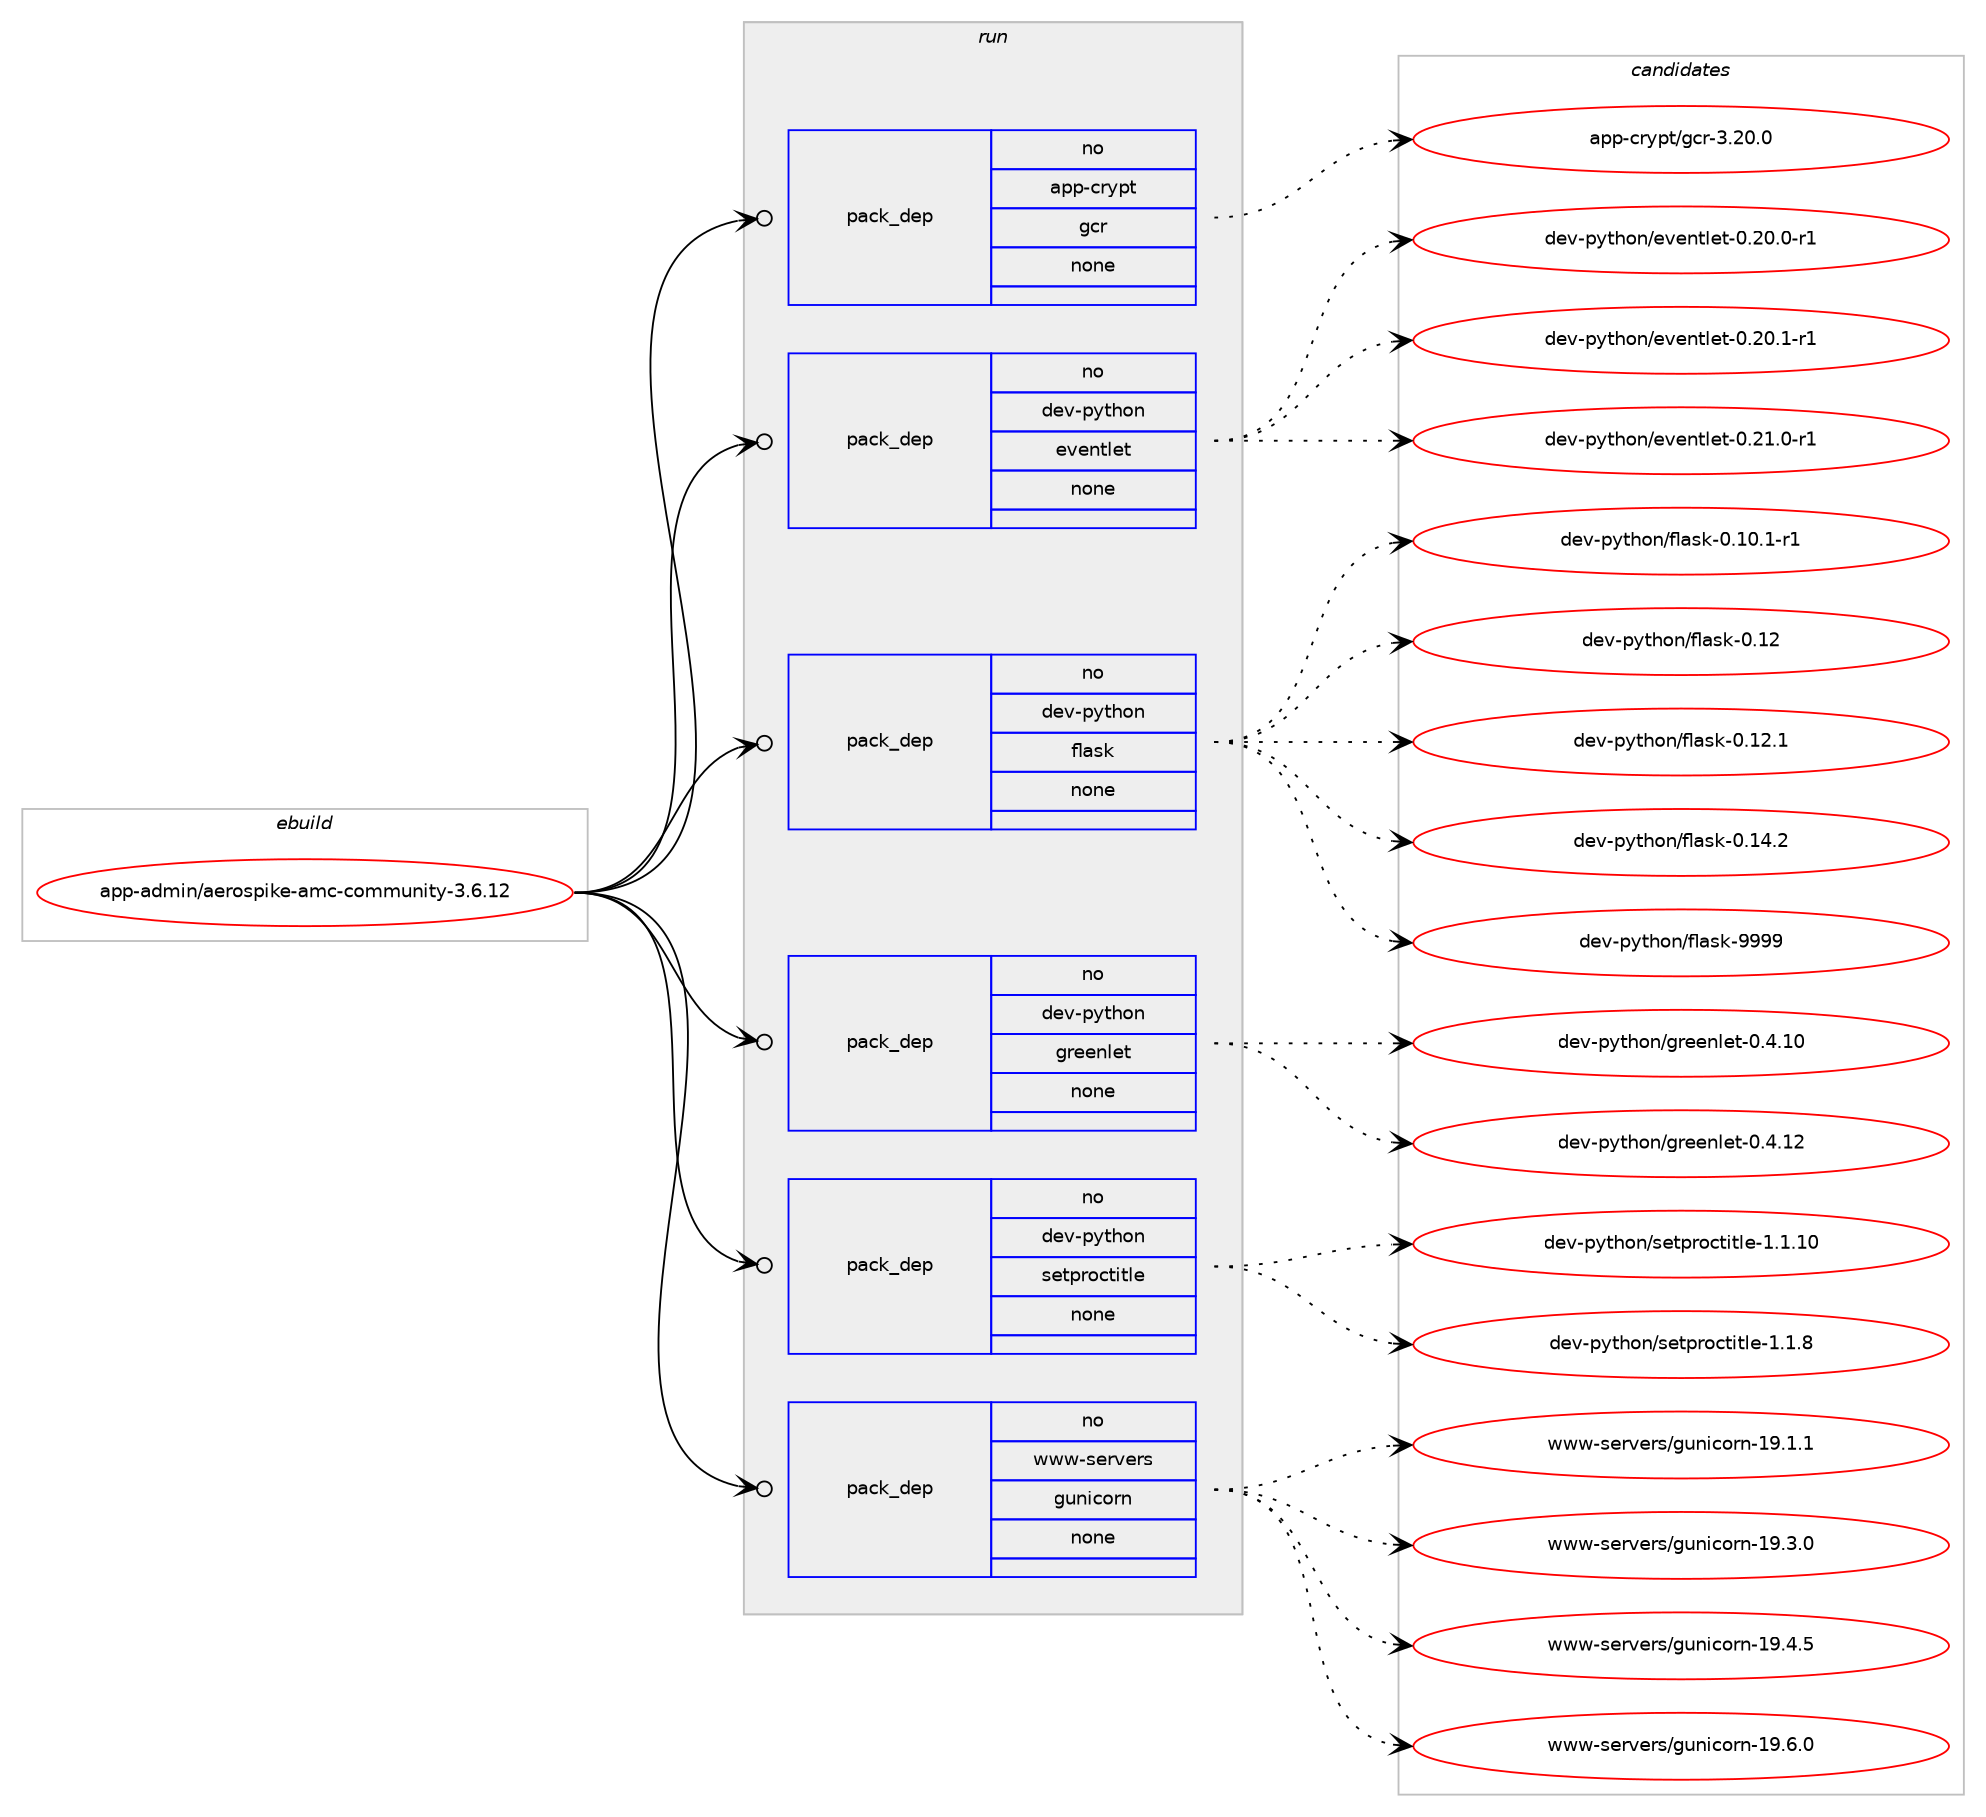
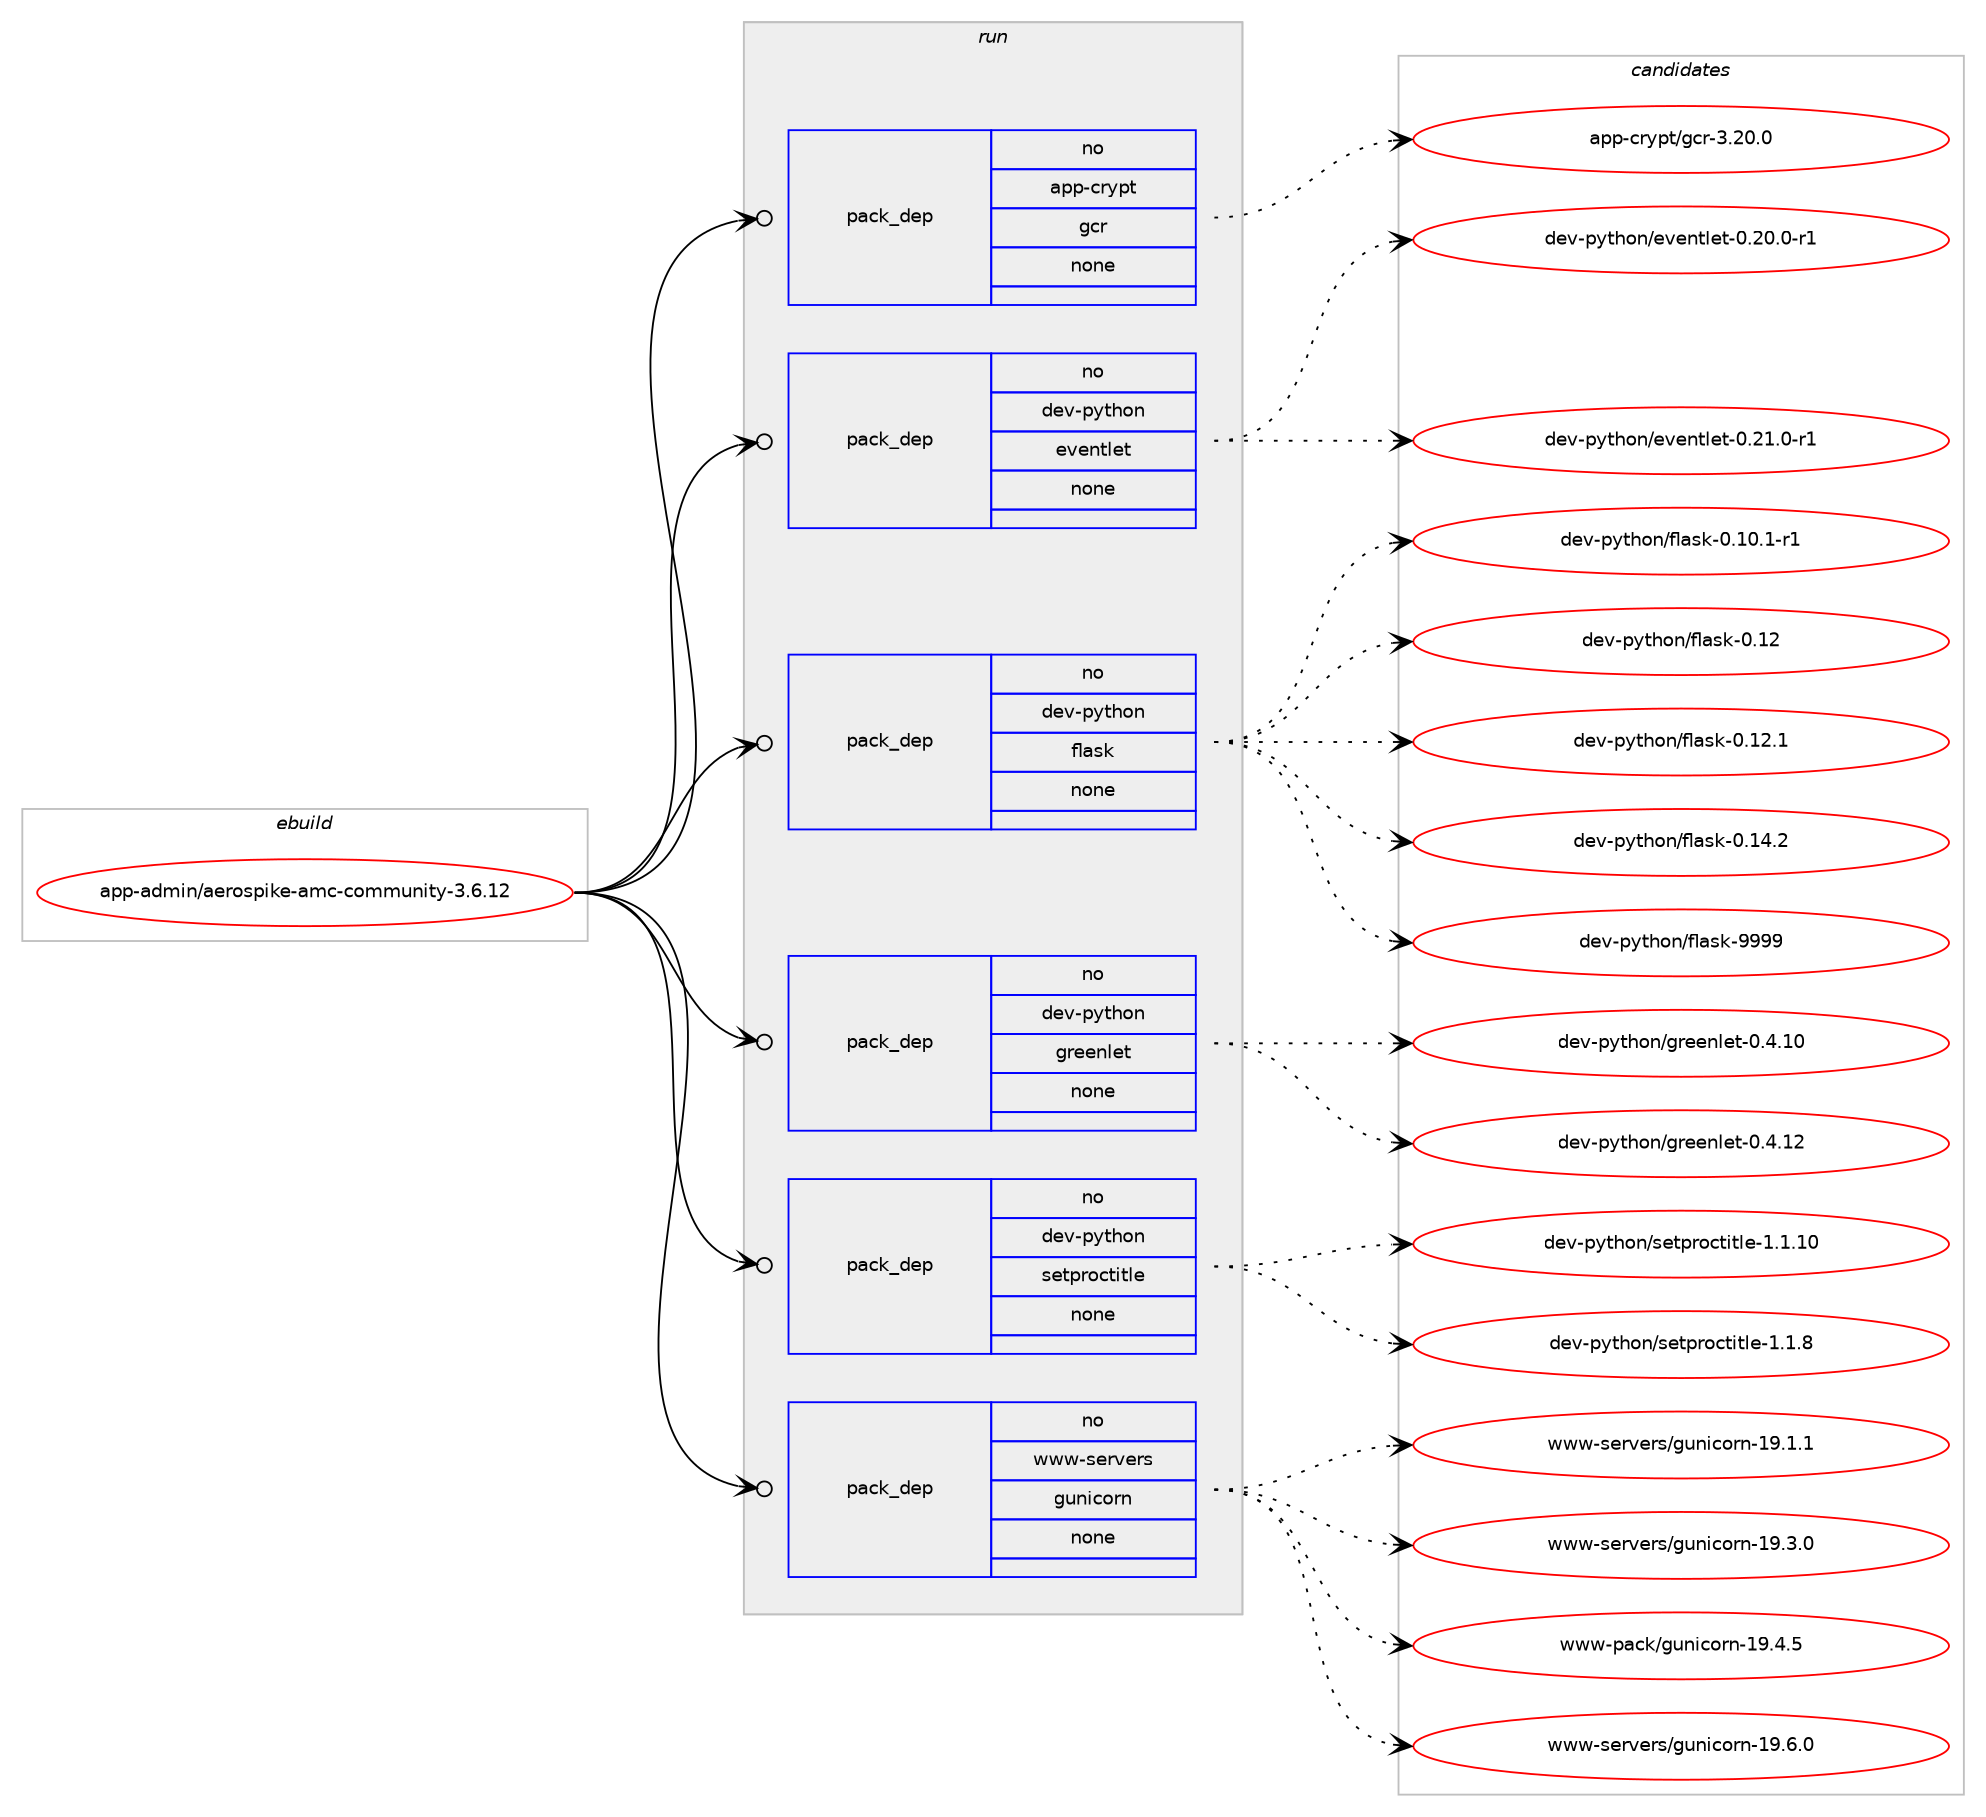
(1681, 340) -> none
(1681, 1646) -> (1681, 1646)
